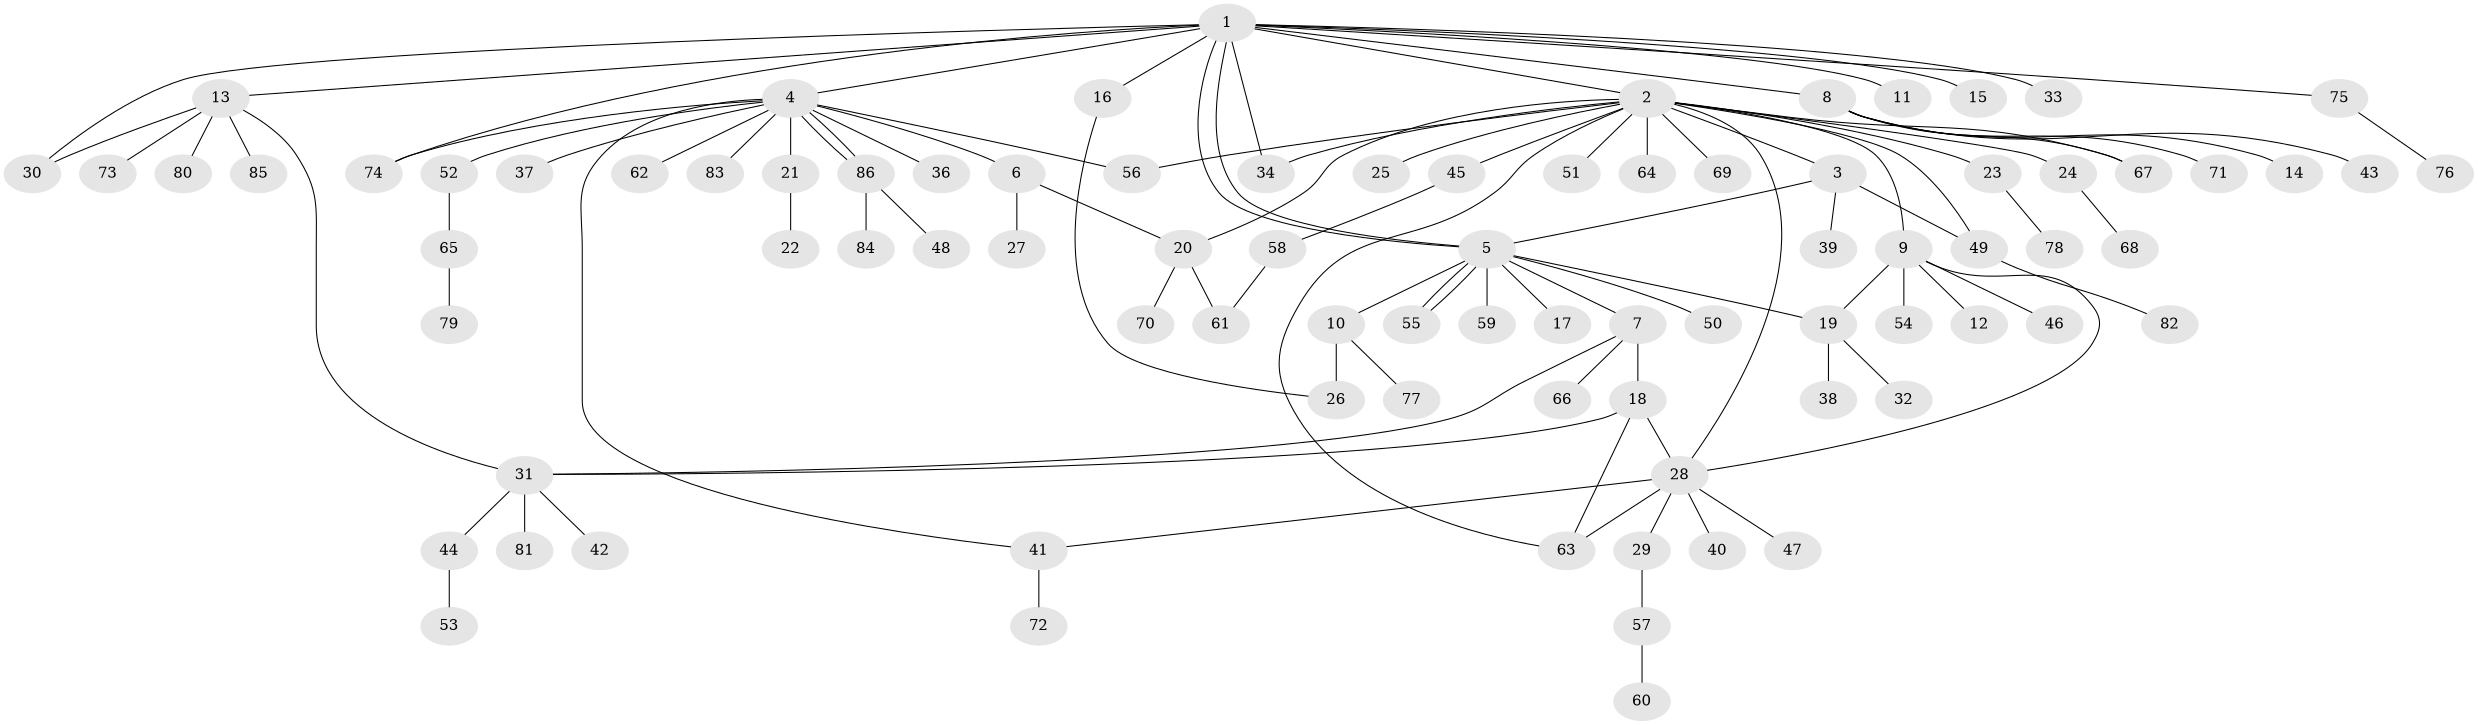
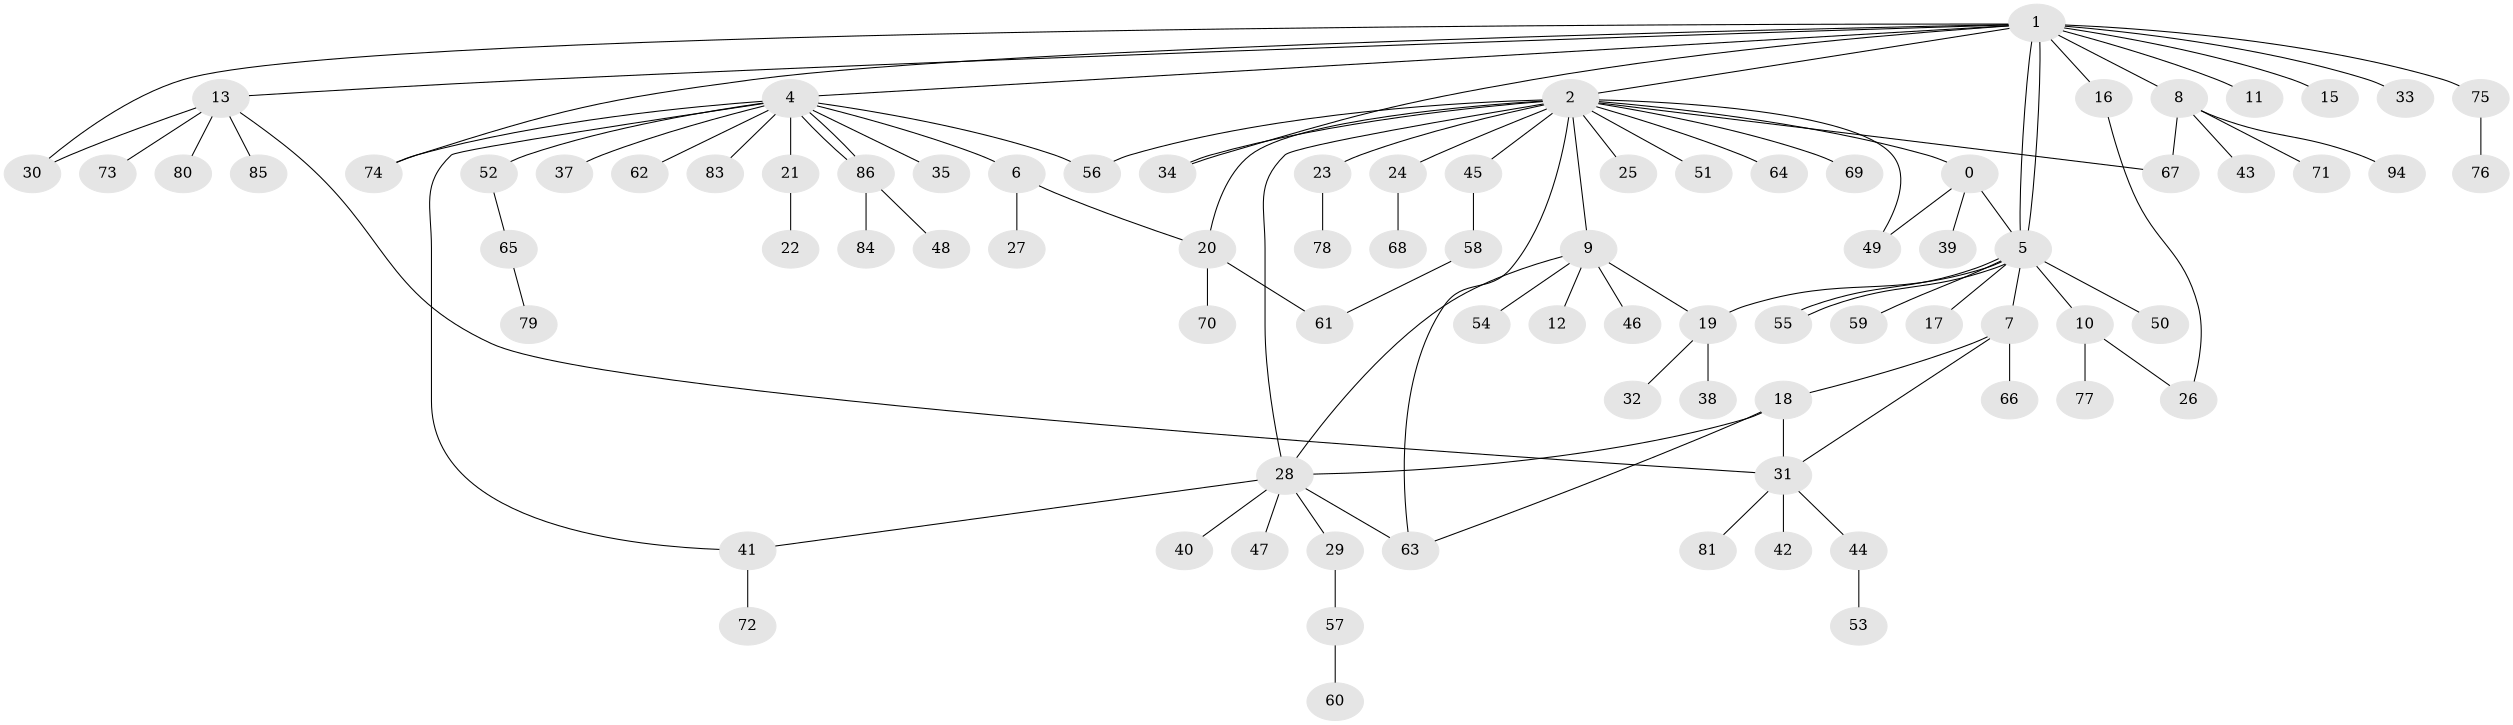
(941, 174) -> (941, 174)
(1838, 174) -> (1970, 174)
(2294, 174) -> (2397, 174)
(2170, 325) -> none
